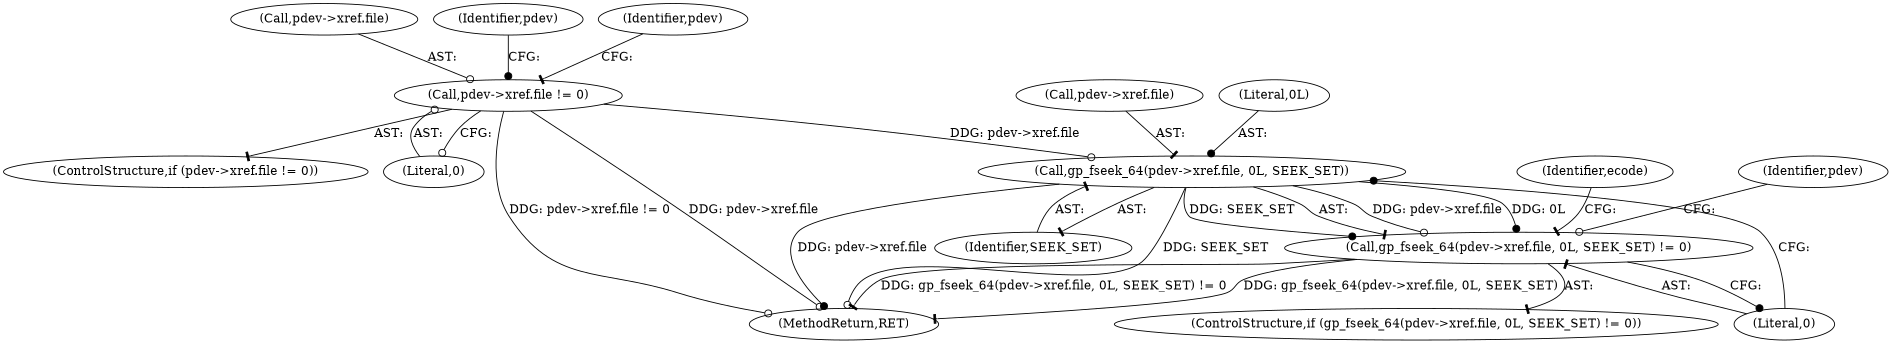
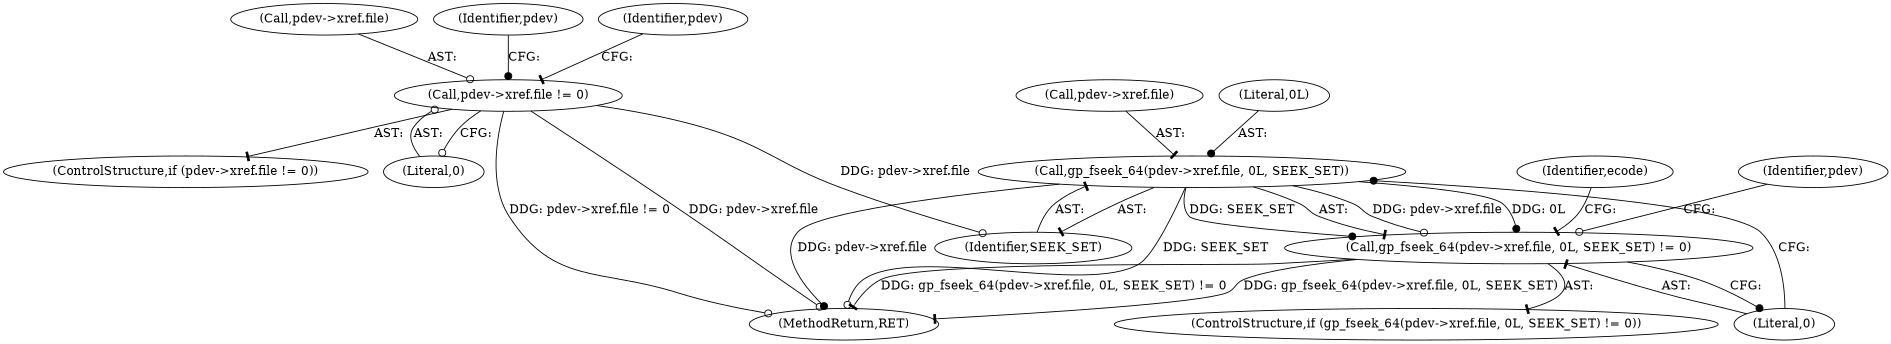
(846, 127) -> (789, 165)
